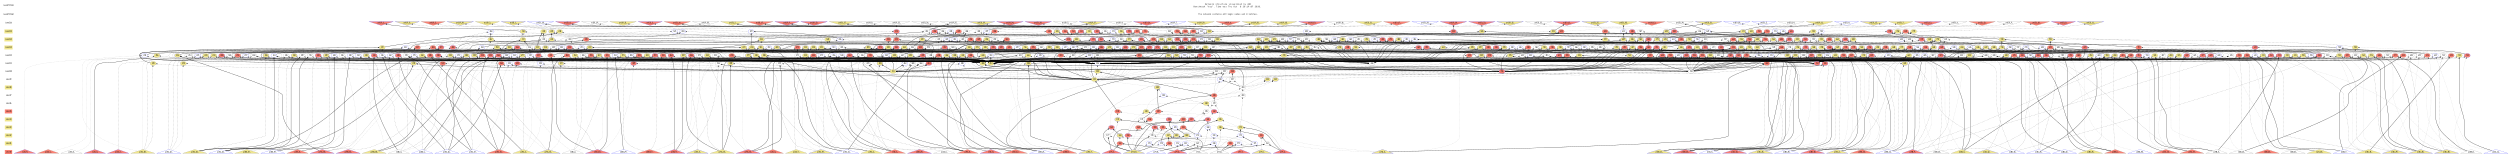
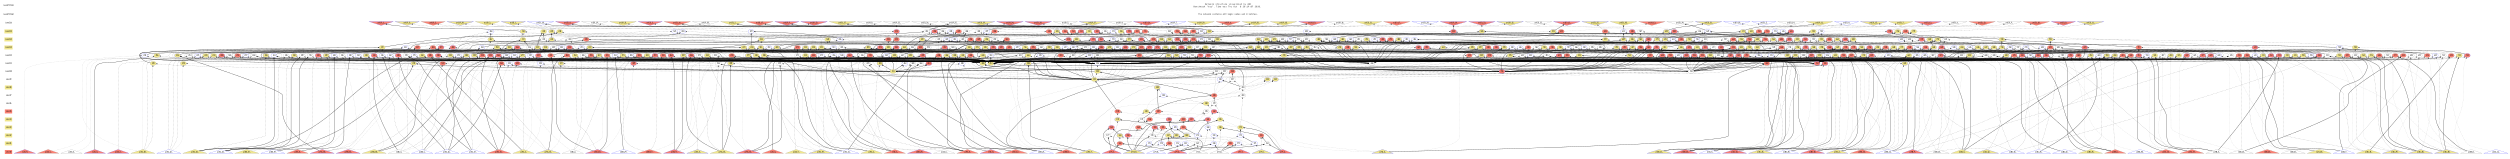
(931, 55) -> none
(2462, 113) -> (2446, 103)
